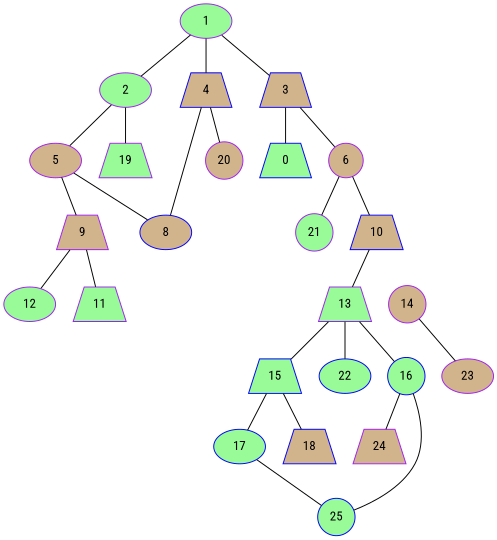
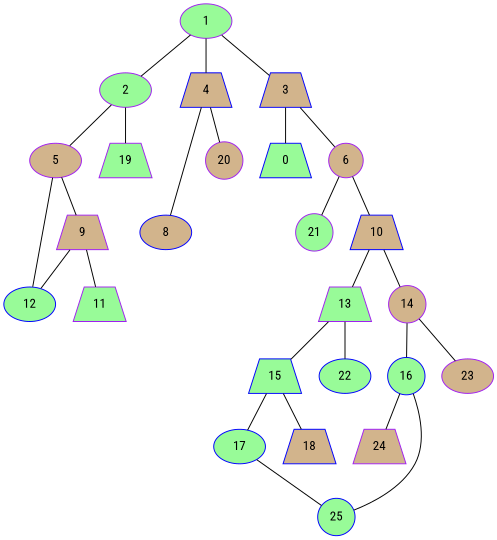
(111, 196) -> (43, 232)
none -> (392, 268)
(30, 304) -> (30, 304)
(377, 342) -> (407, 340)
